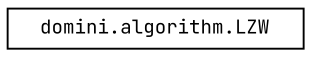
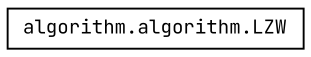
(156, 29) -> (156, 29)
